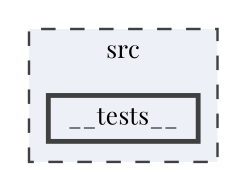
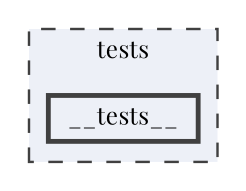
(123, 52) -> (123, 52)
